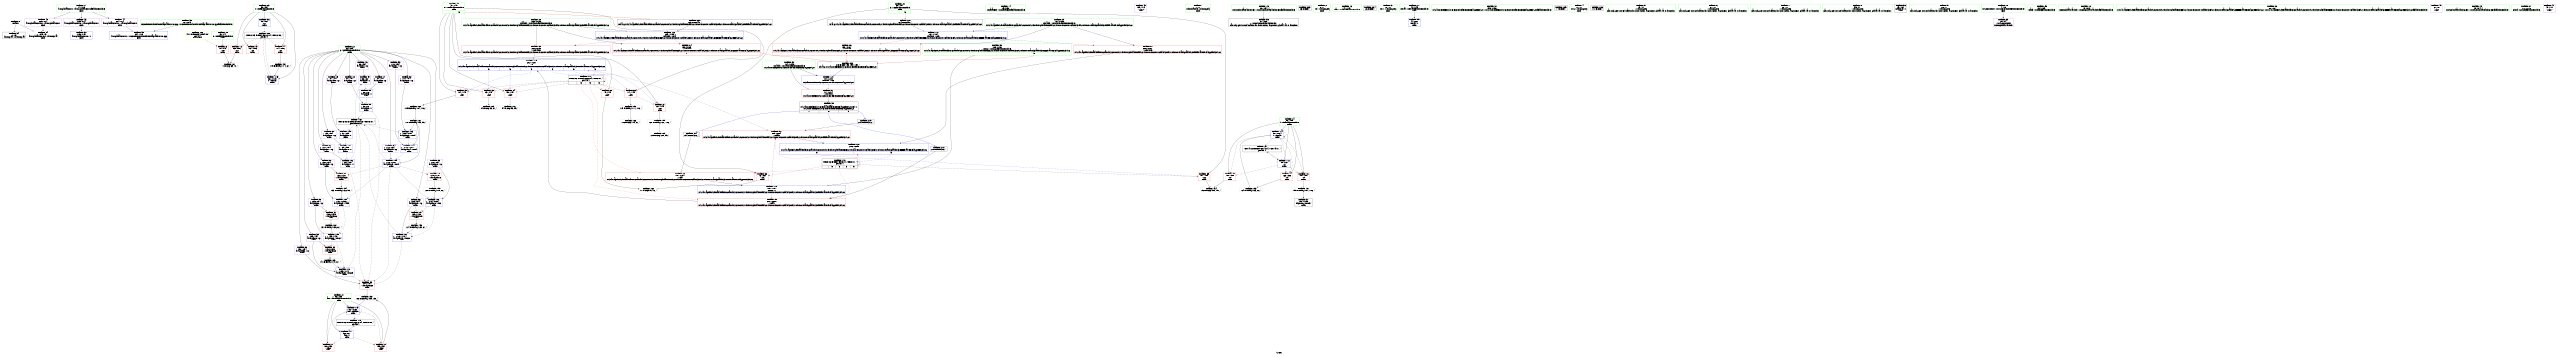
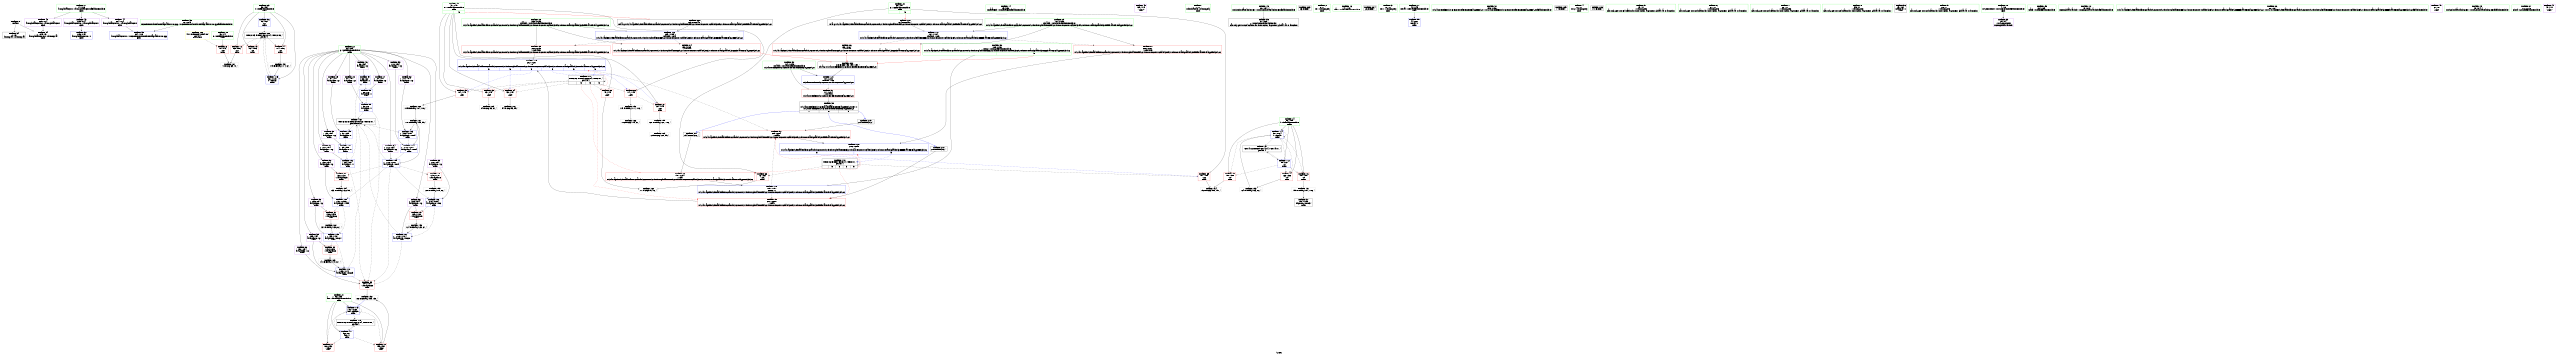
(333, 83) -> (333, 83)
